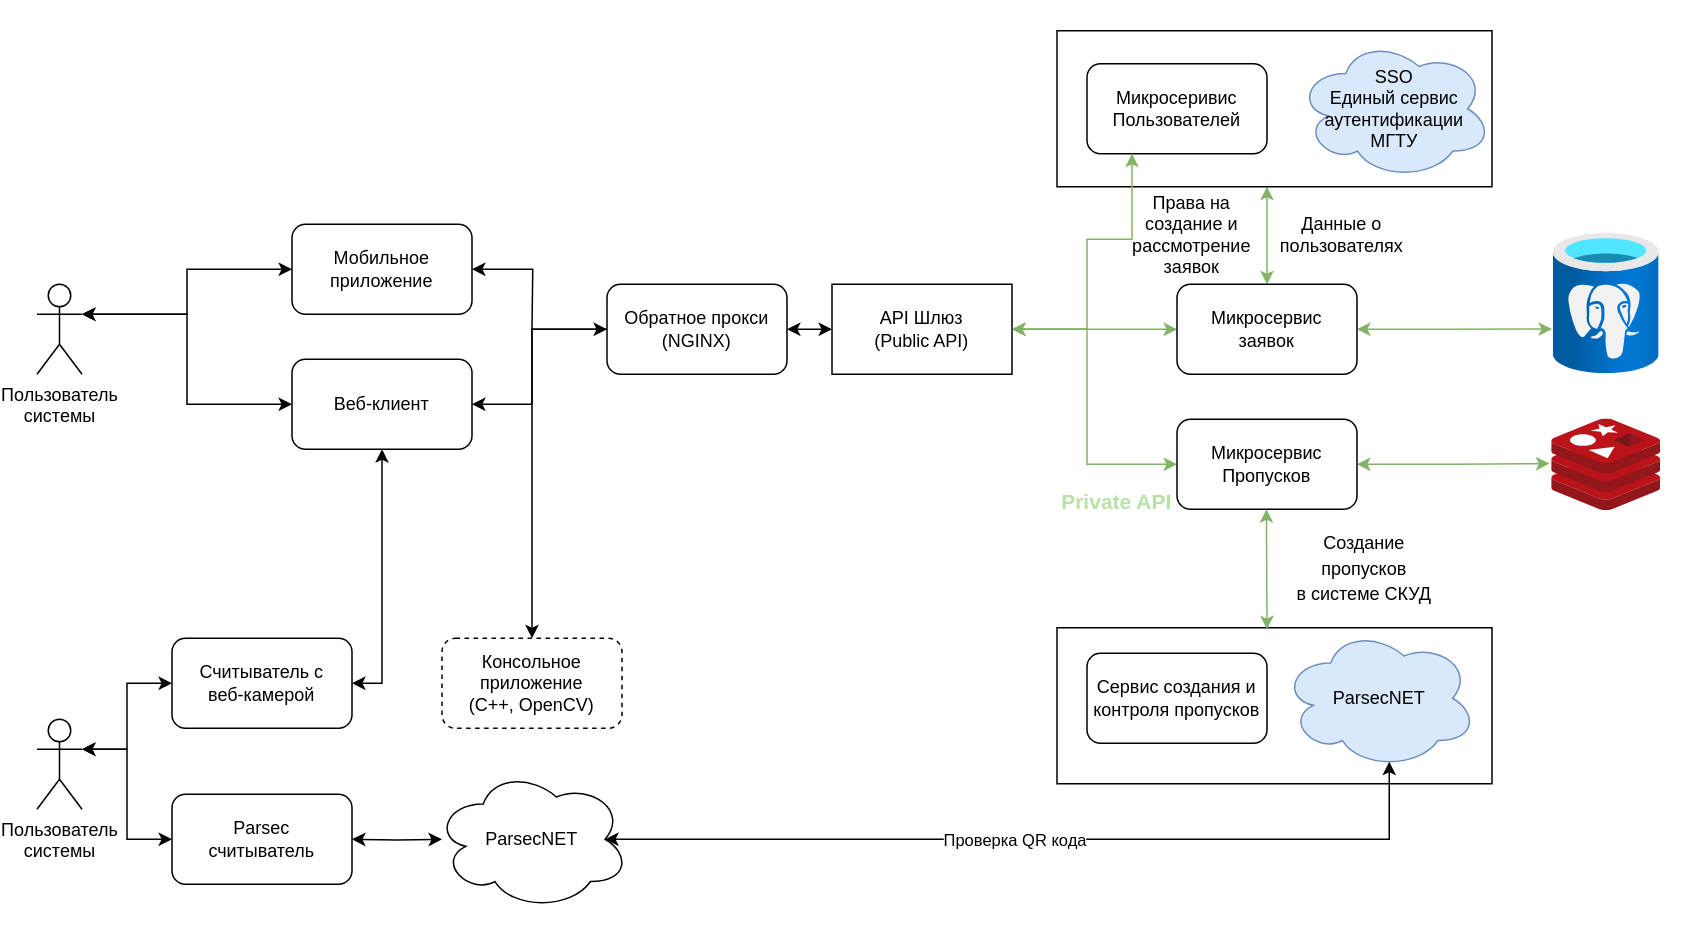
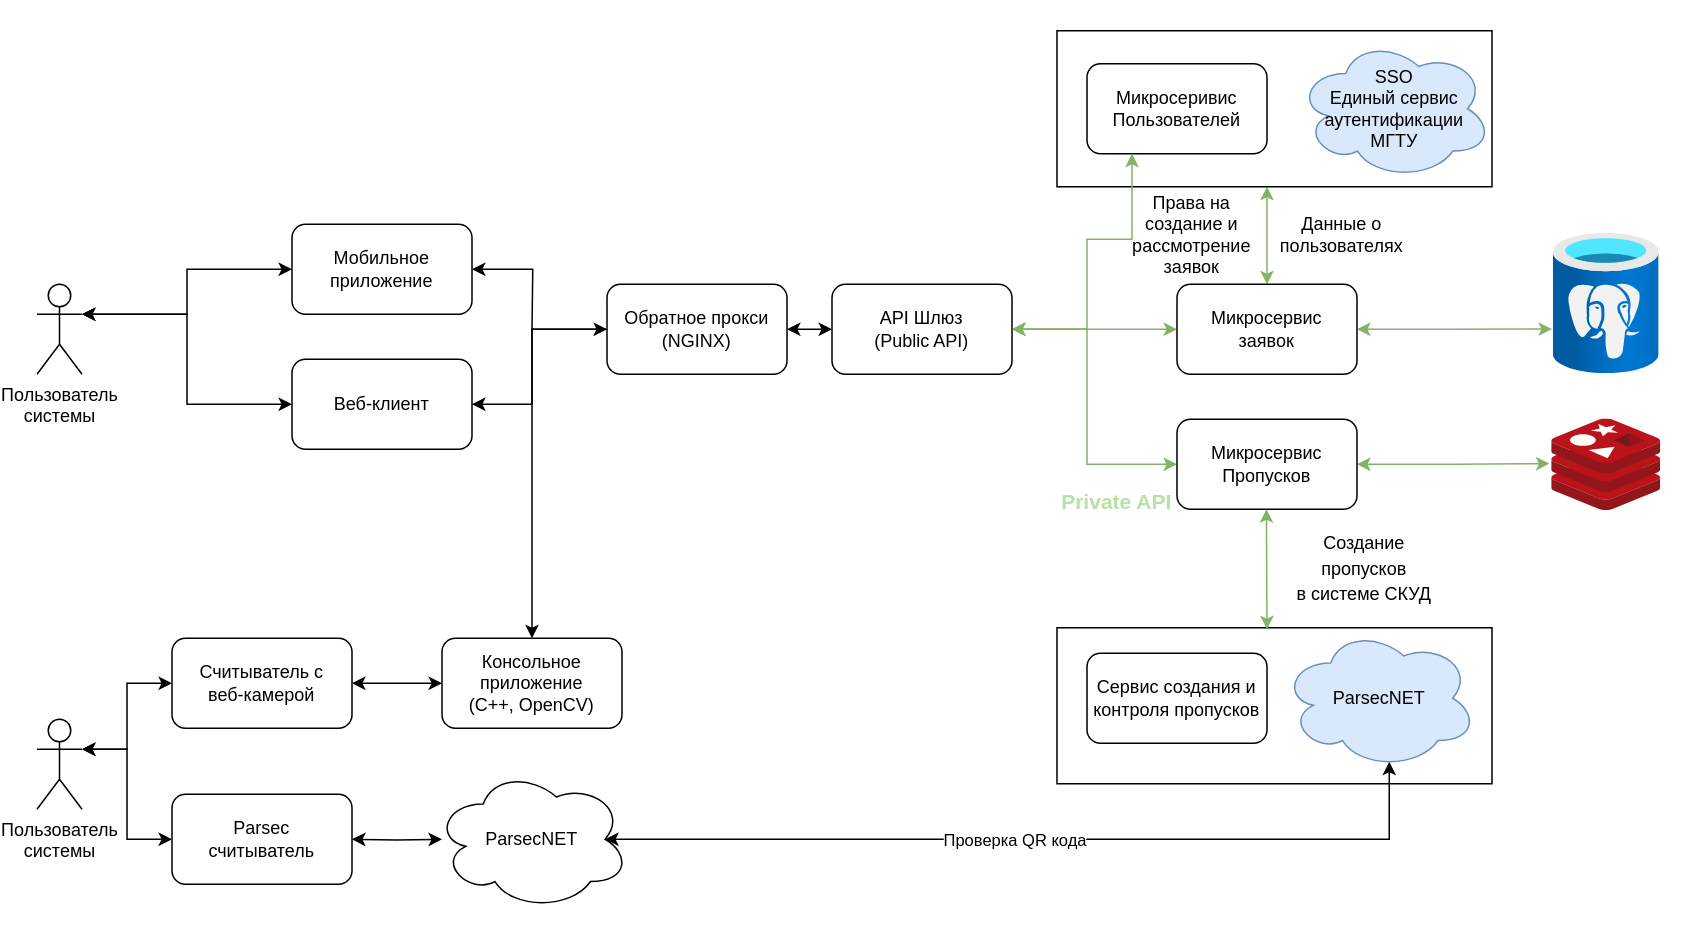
(922, 329) -> (922, 329)
(382, 573) -> (405, 683)
(532, 683) -> (532, 683)
